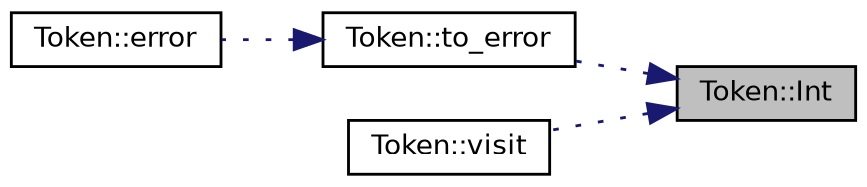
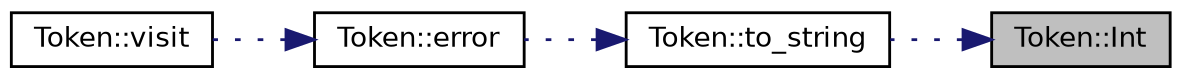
(449, 40) -> (758, 40)
(599, 122) -> (249, 40)
